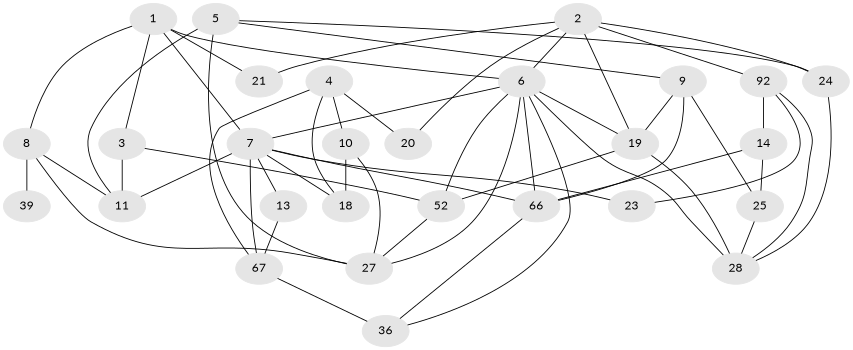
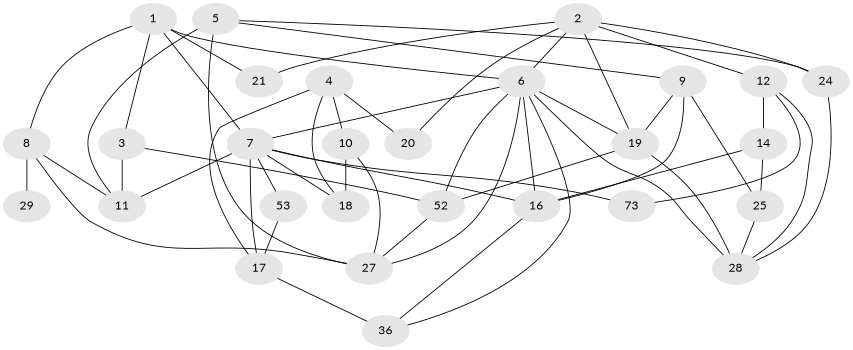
(764, 81) -> (764, 81)
(27, 206) -> (27, 206)
(283, 206) -> (283, 206)
(536, 206) -> (536, 206)
(632, 206) -> (632, 206)
(259, 269) -> (259, 269)
